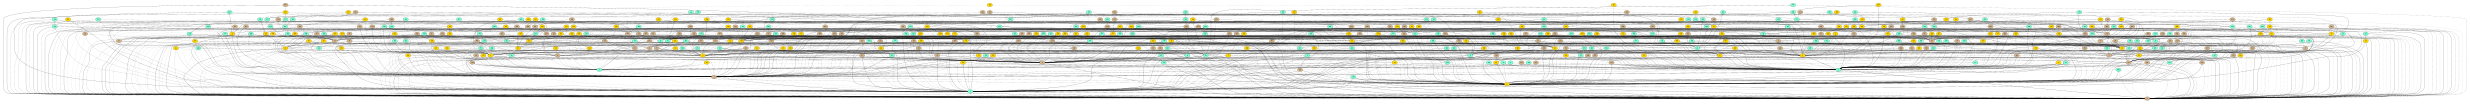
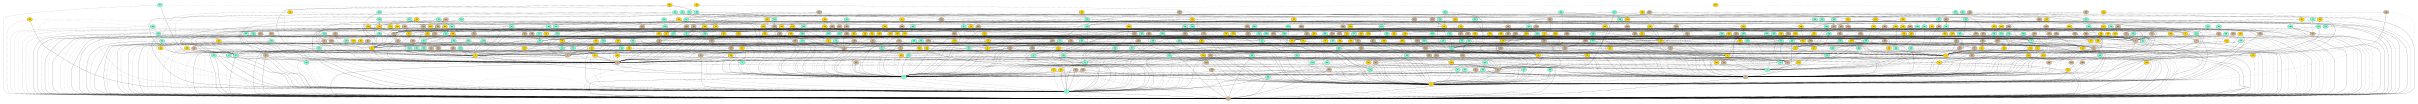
(1934, 19) -> none
(825, 27) -> none
